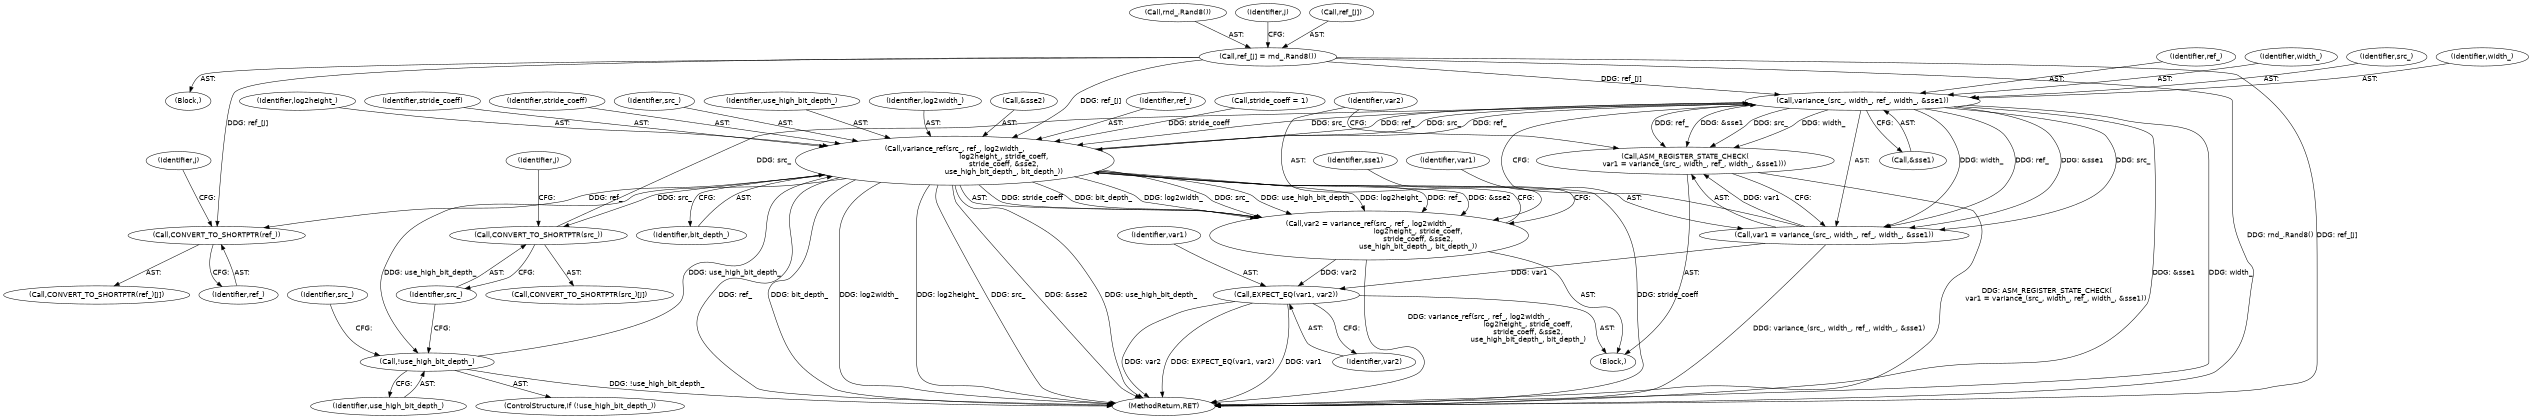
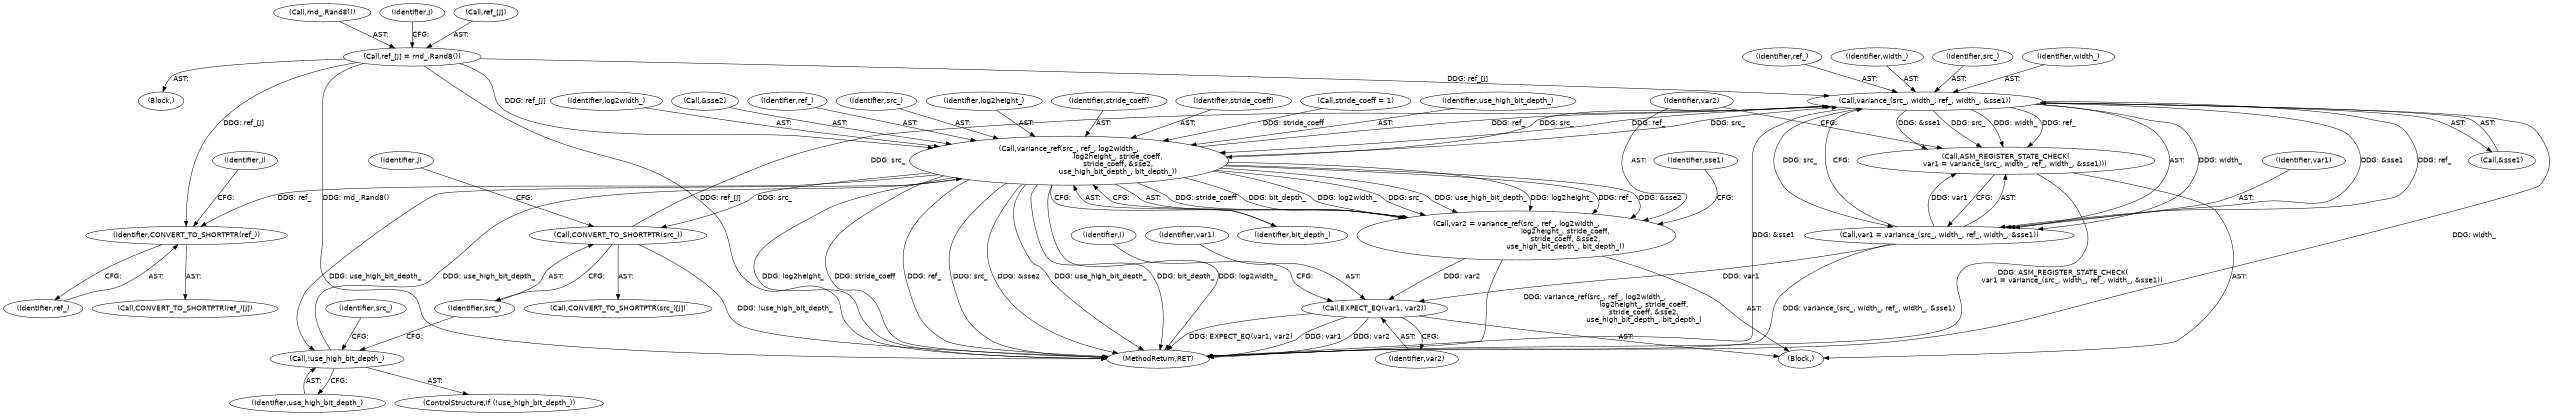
(1886, 123) -> (2460, 123)
(217, 235) -> (187, 235)
none -> (1104, 235)
(786, 399) -> (854, 343)
